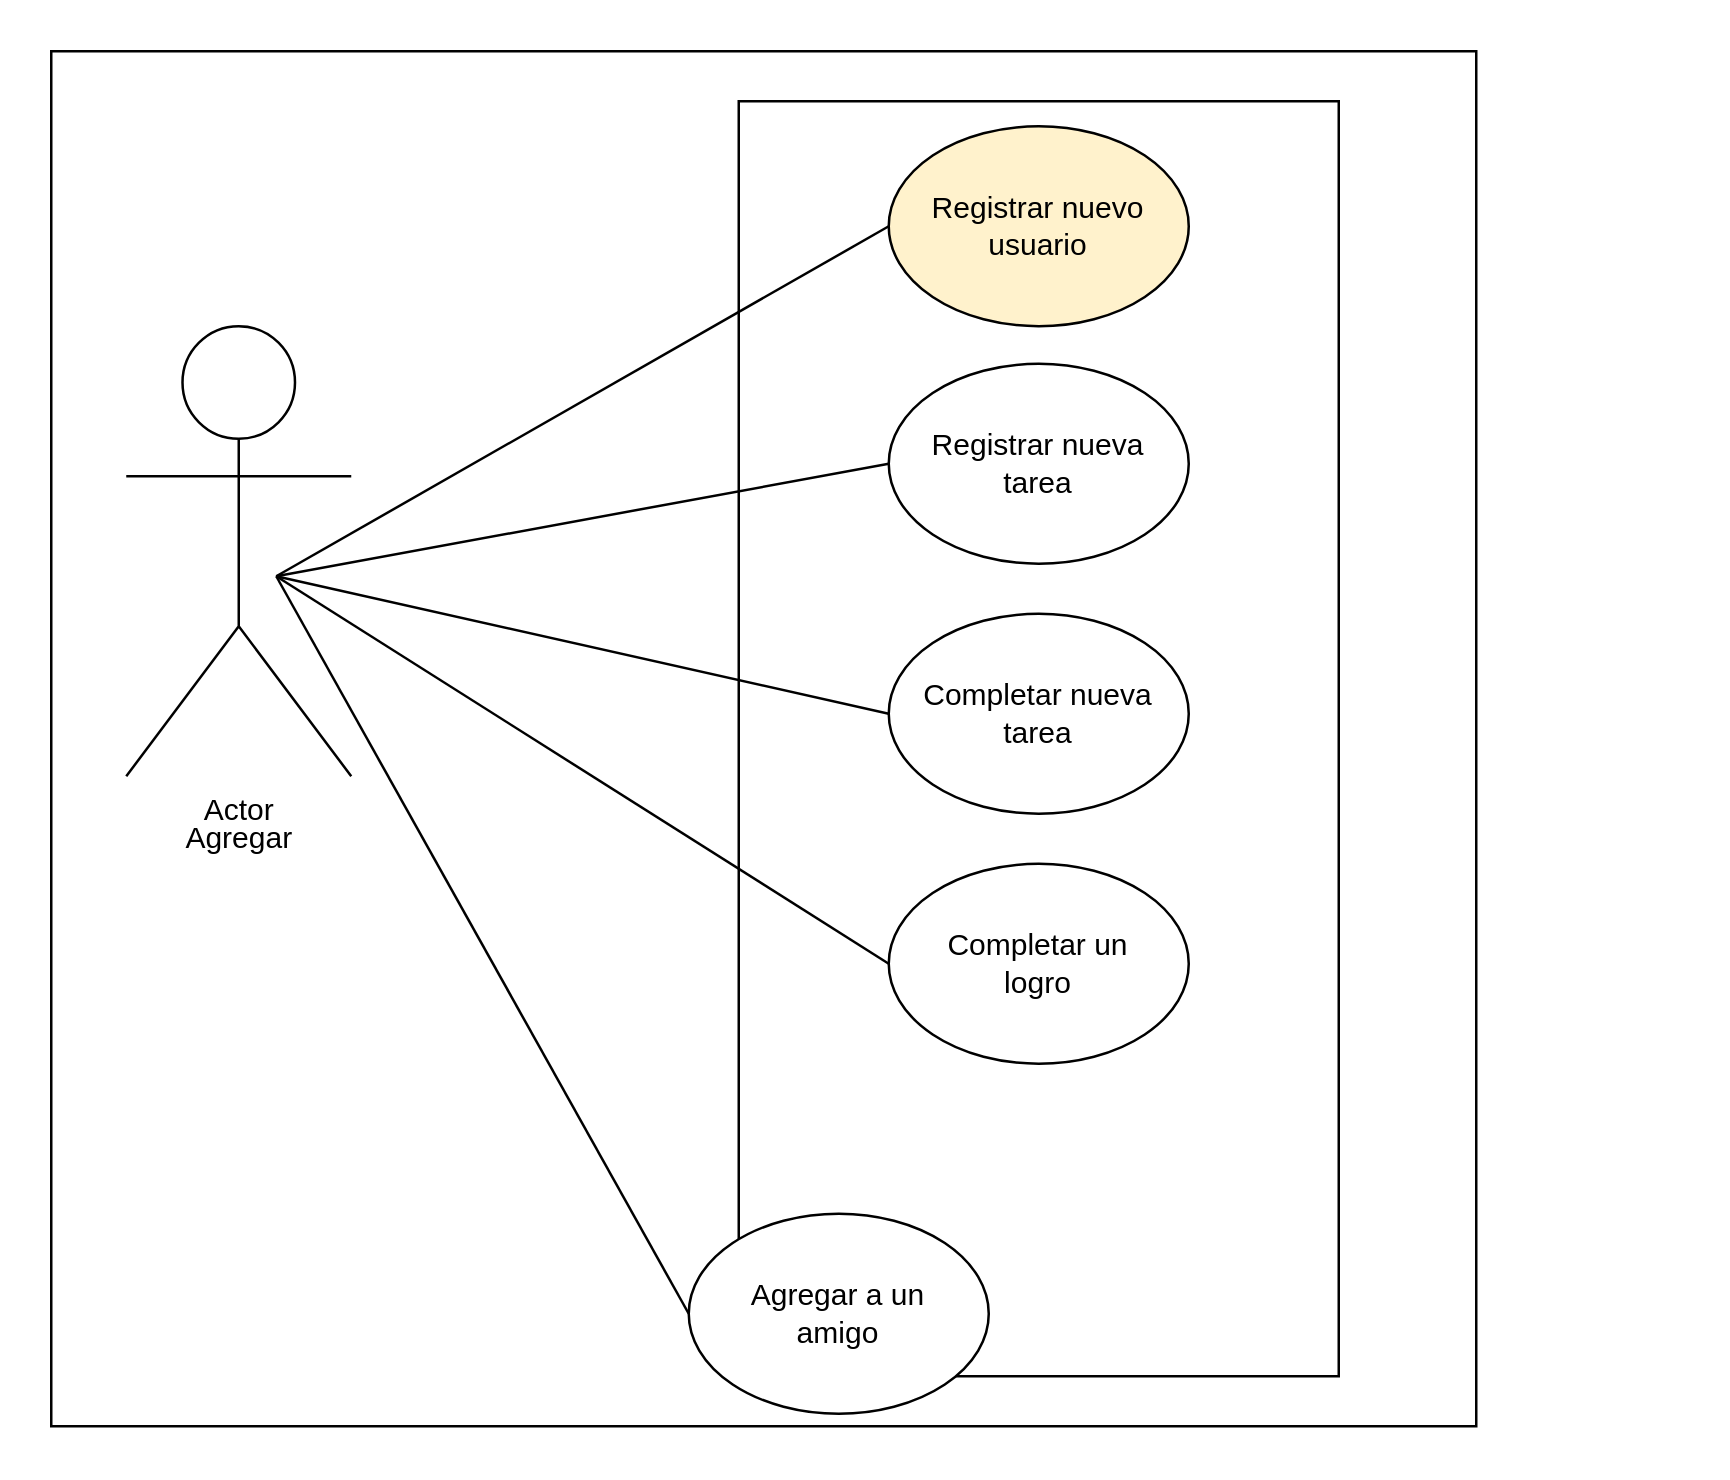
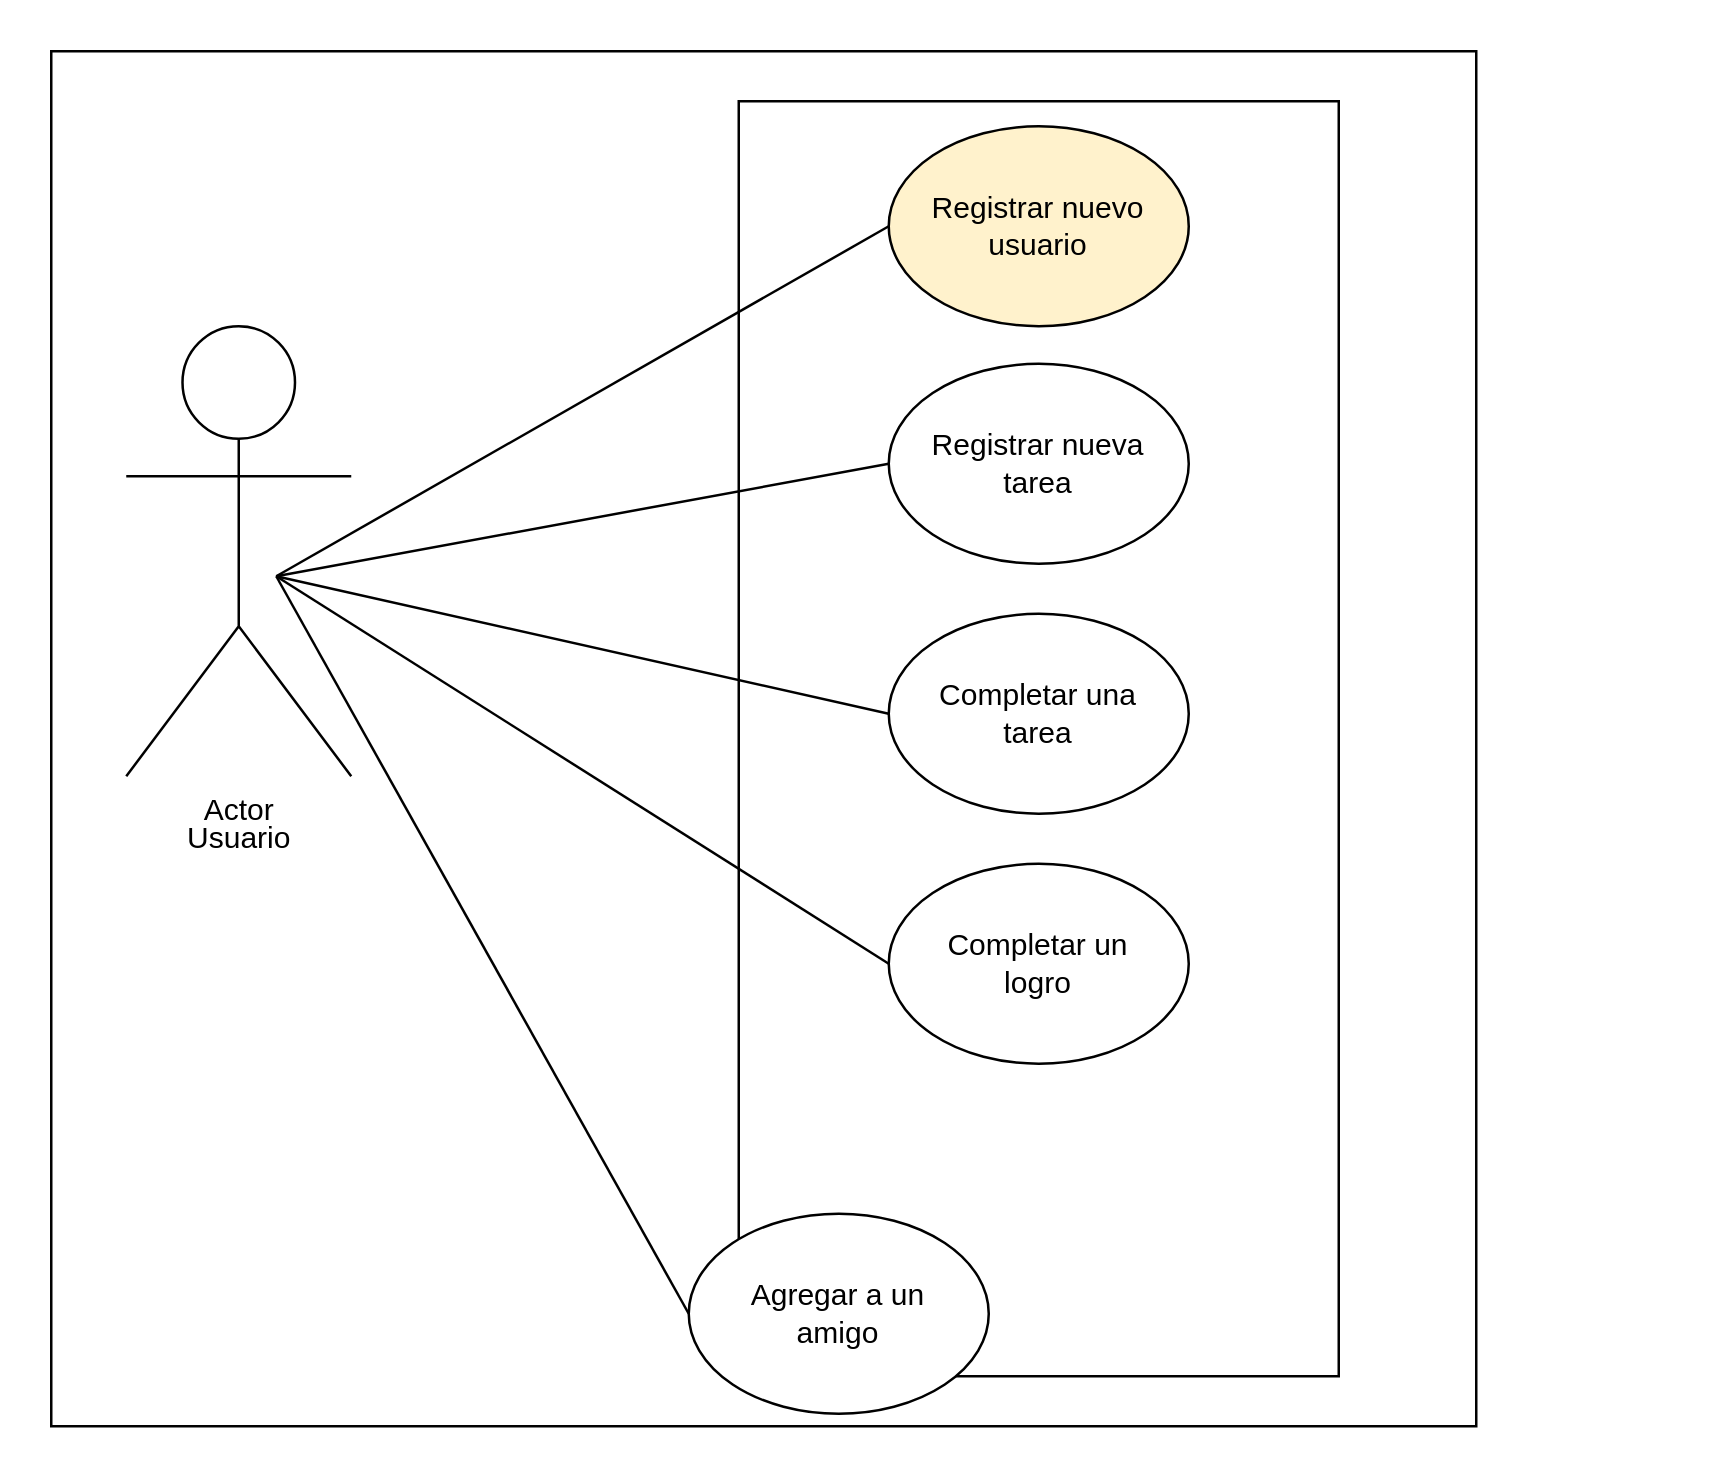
(1039, 714) -> (1039, 714)
(240, 839) -> (240, 839)
